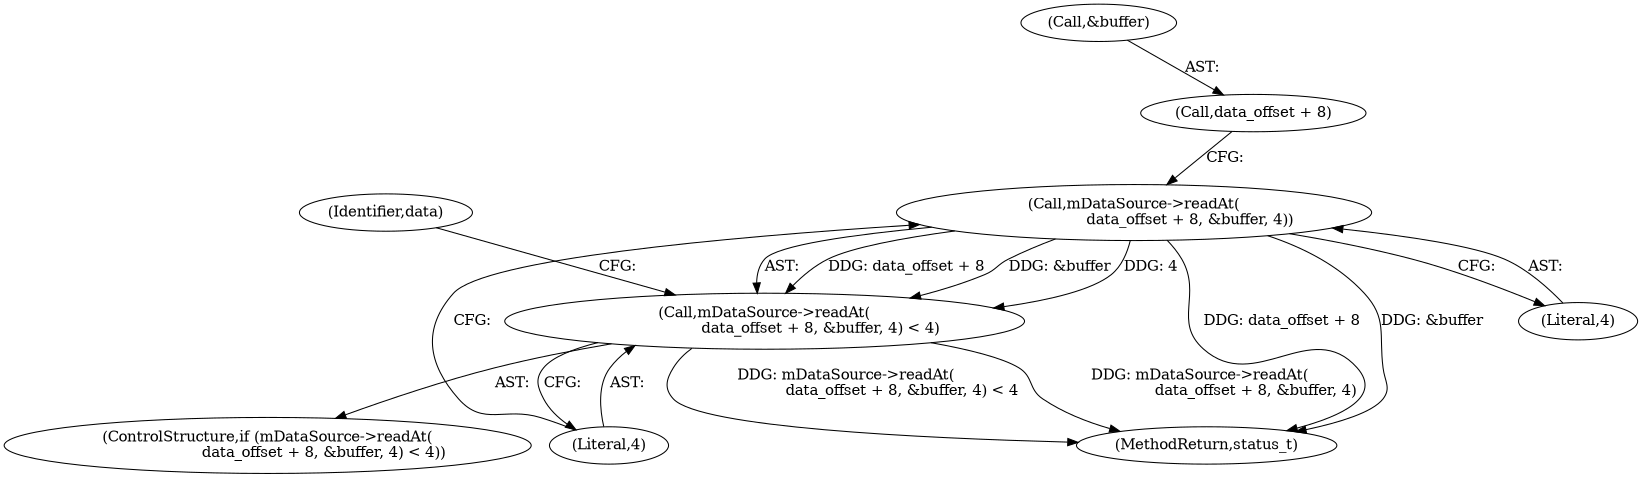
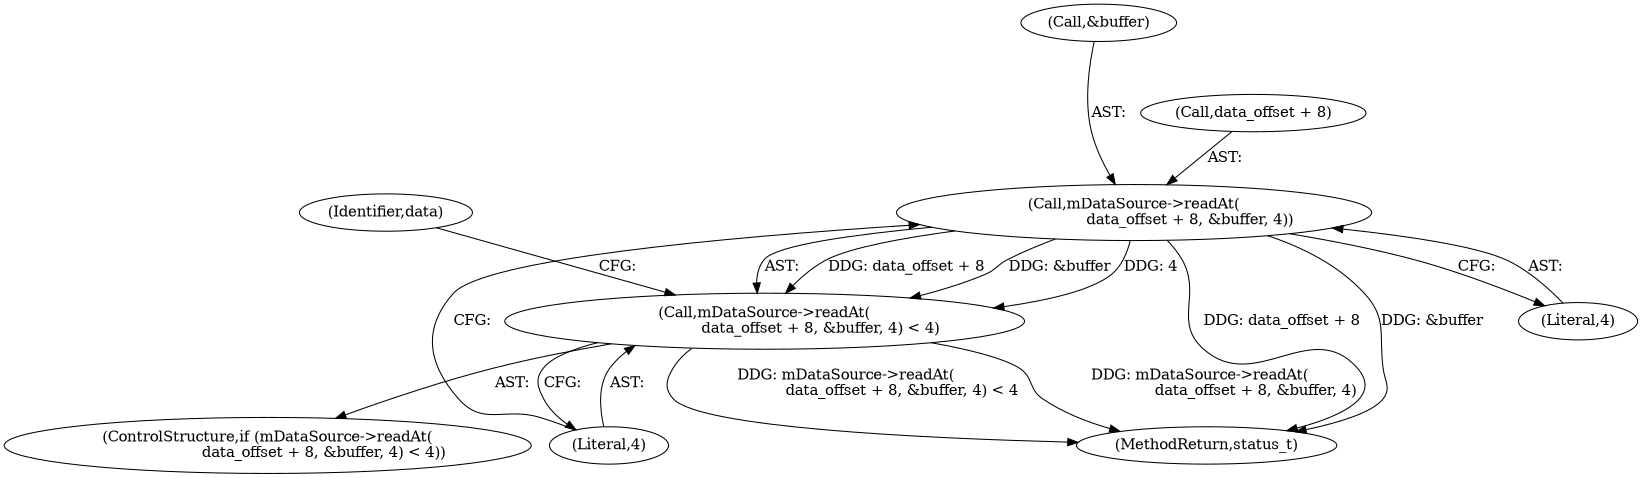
(1171, 65) -> (1088, 110)
(1227, 158) -> (1227, 158)
